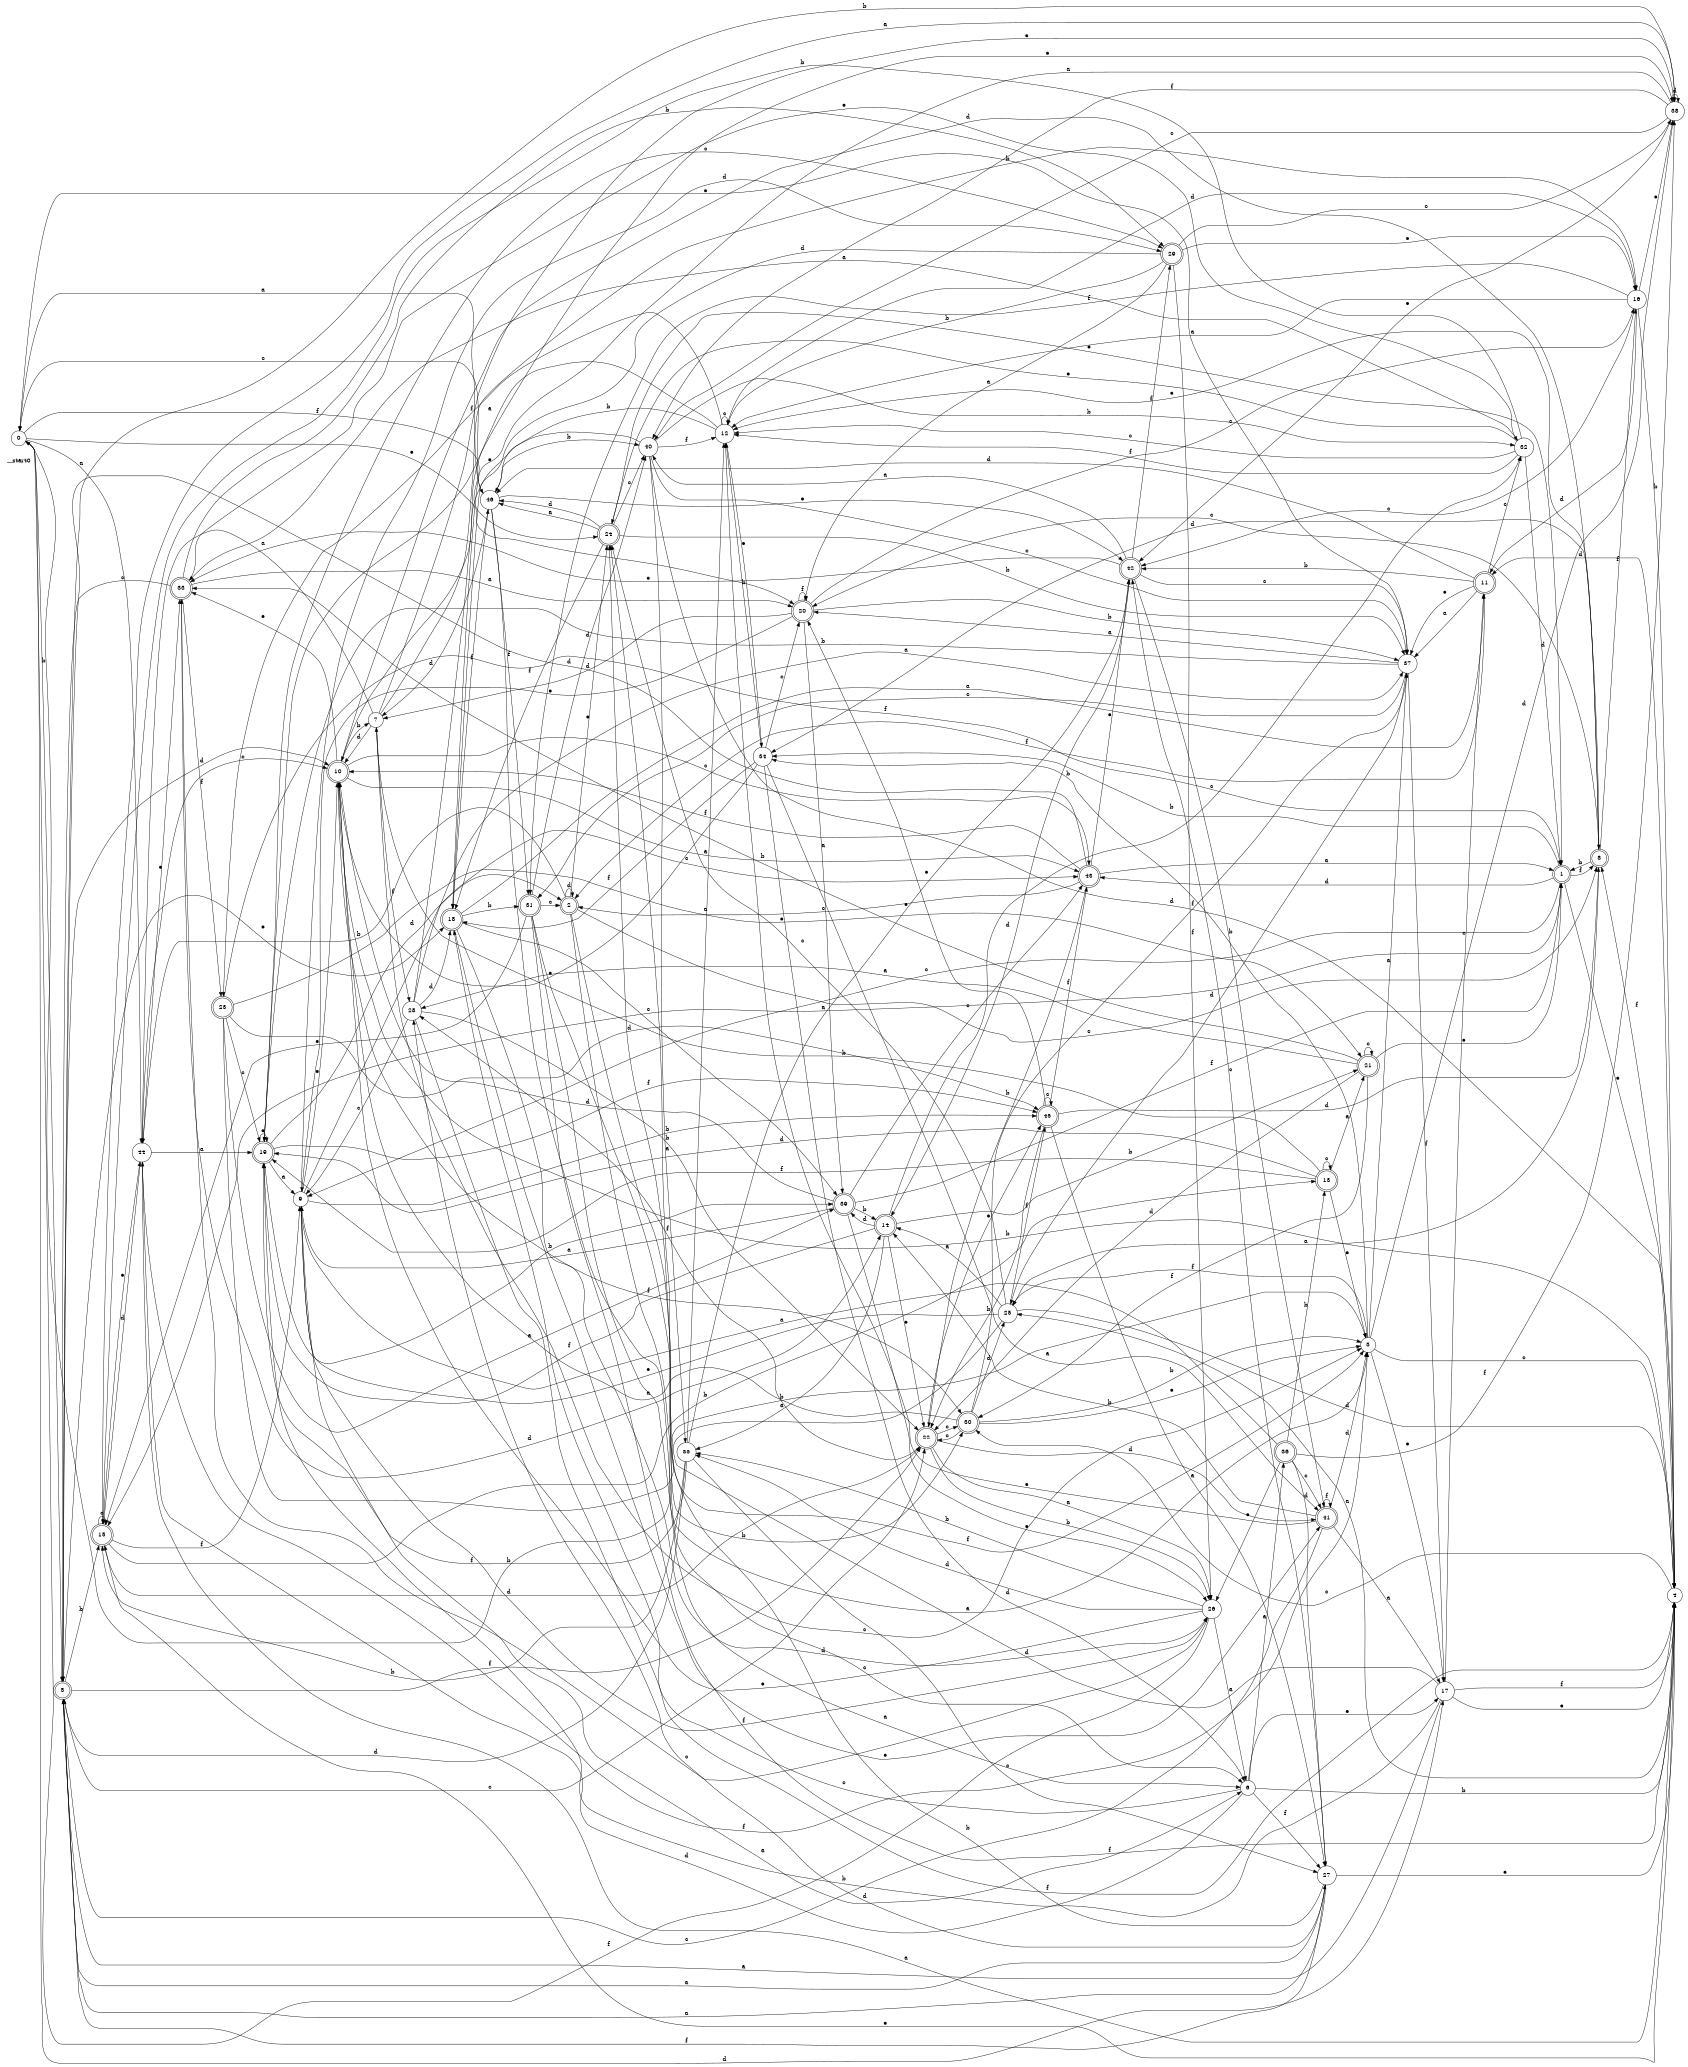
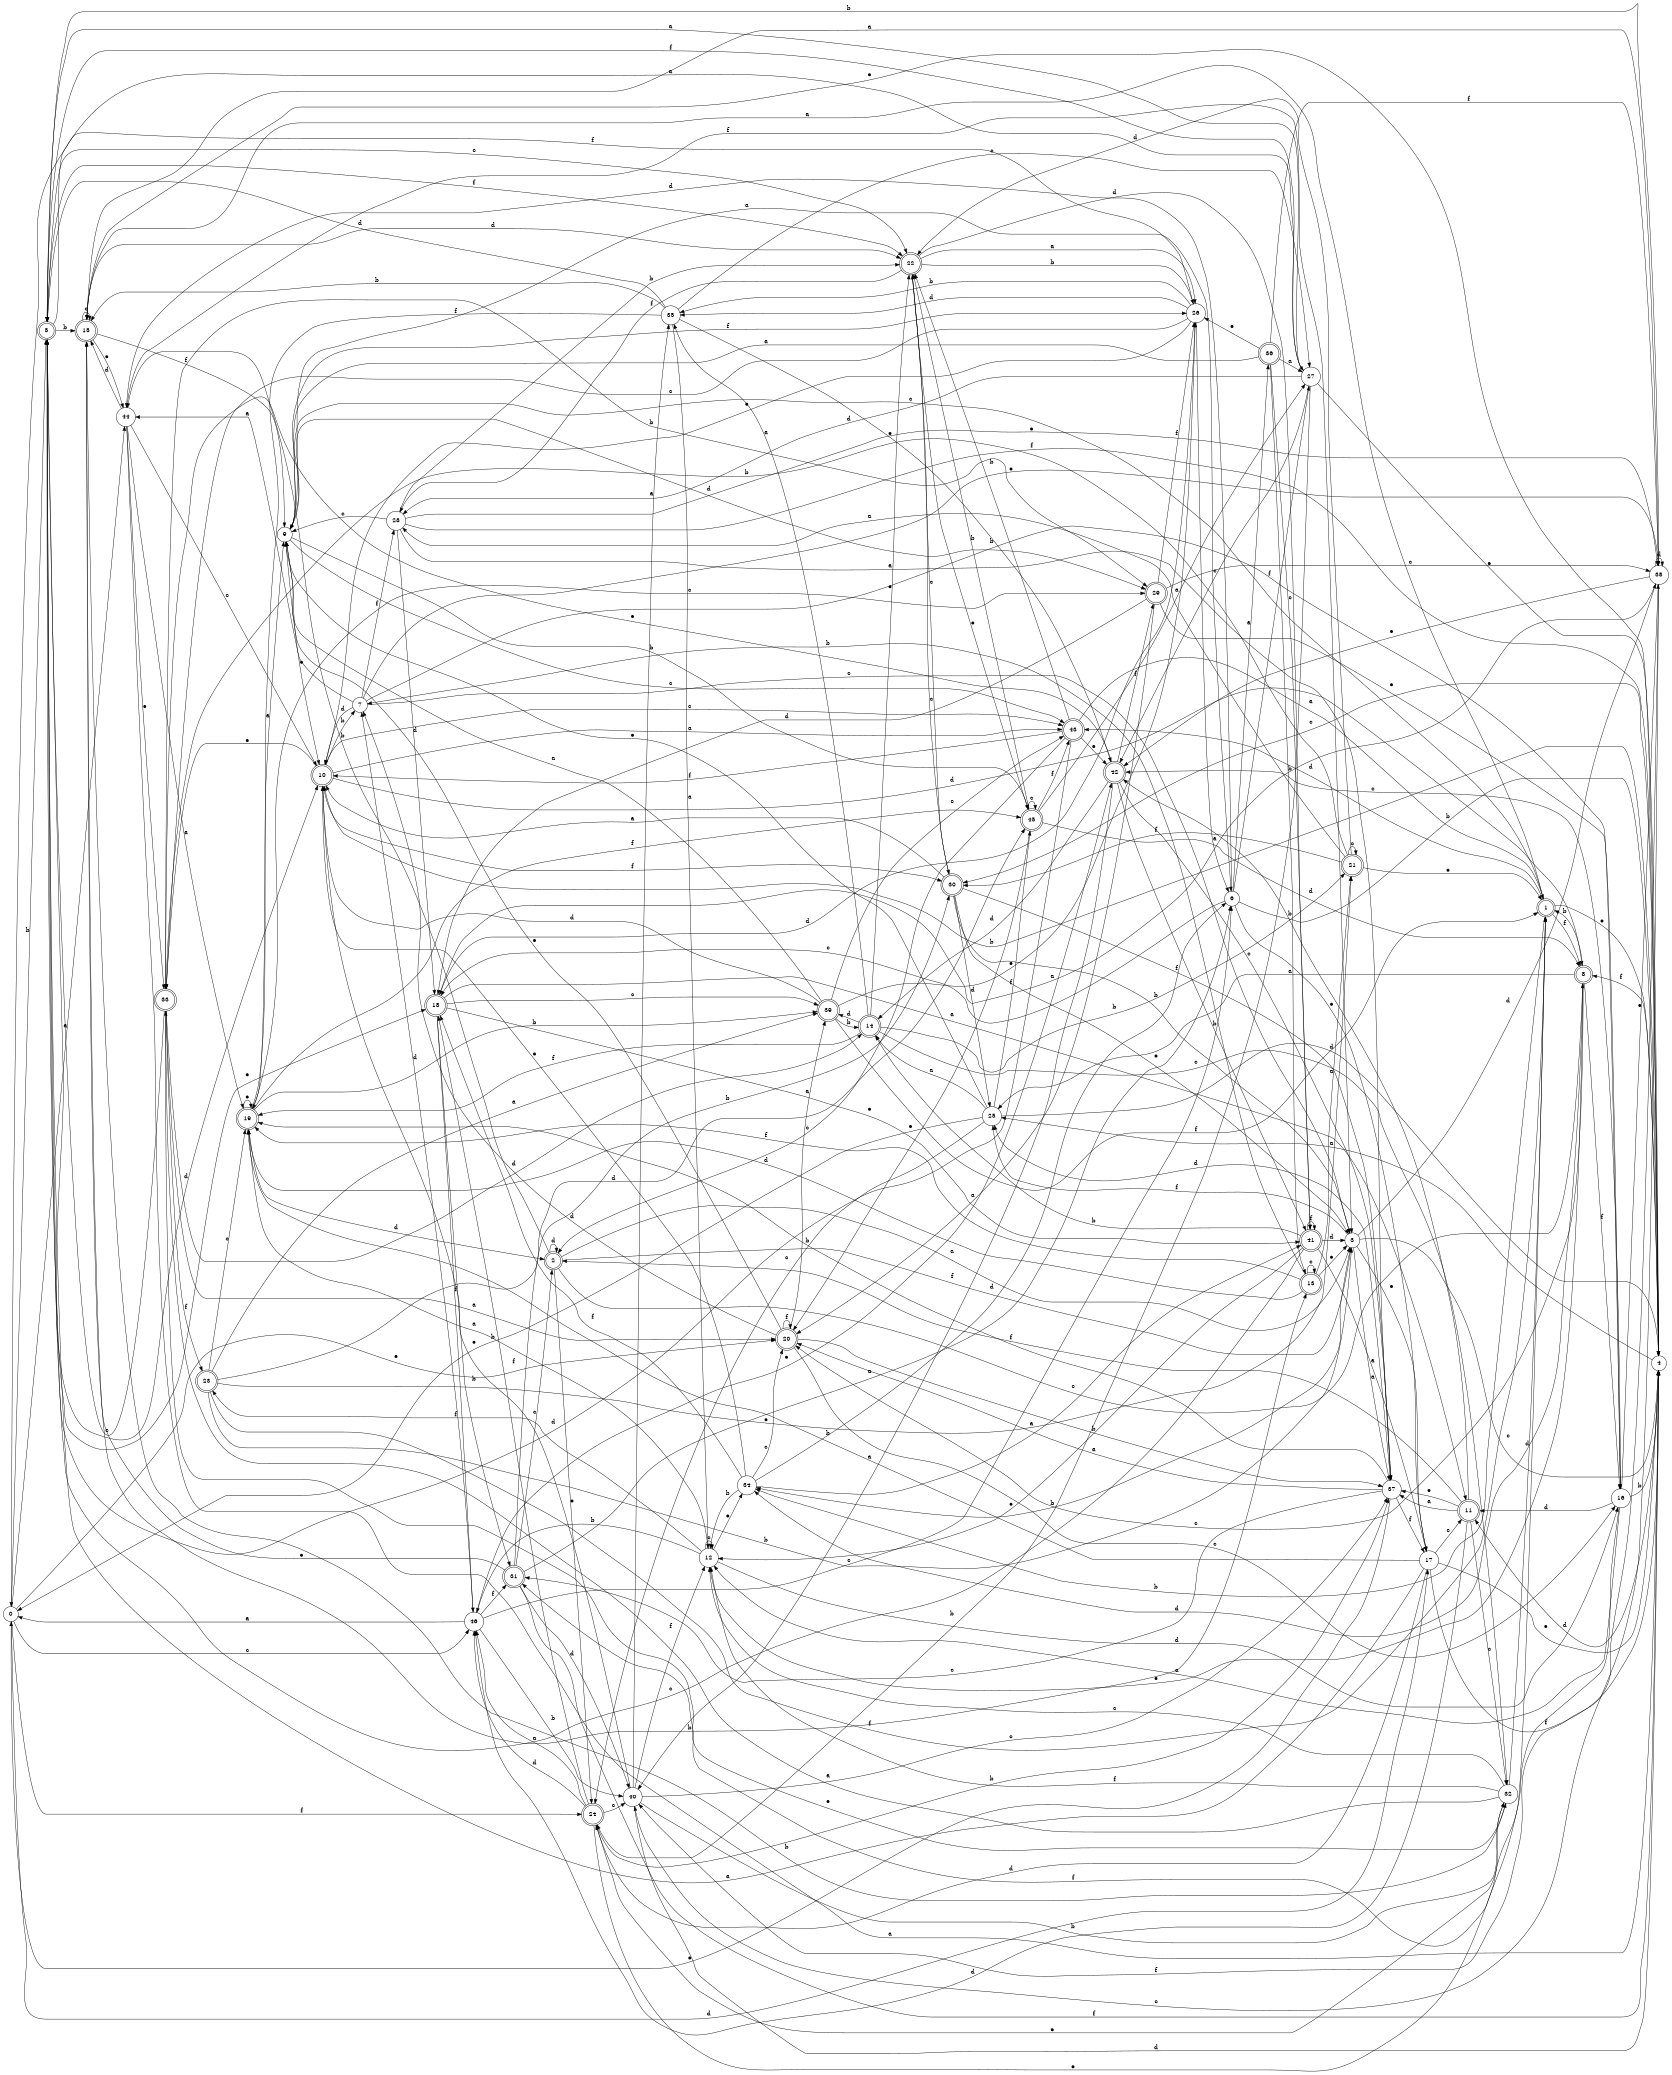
(937, 324) -> none
(19, 461) -> none
(1306, 1496) -> (1290, 361)
